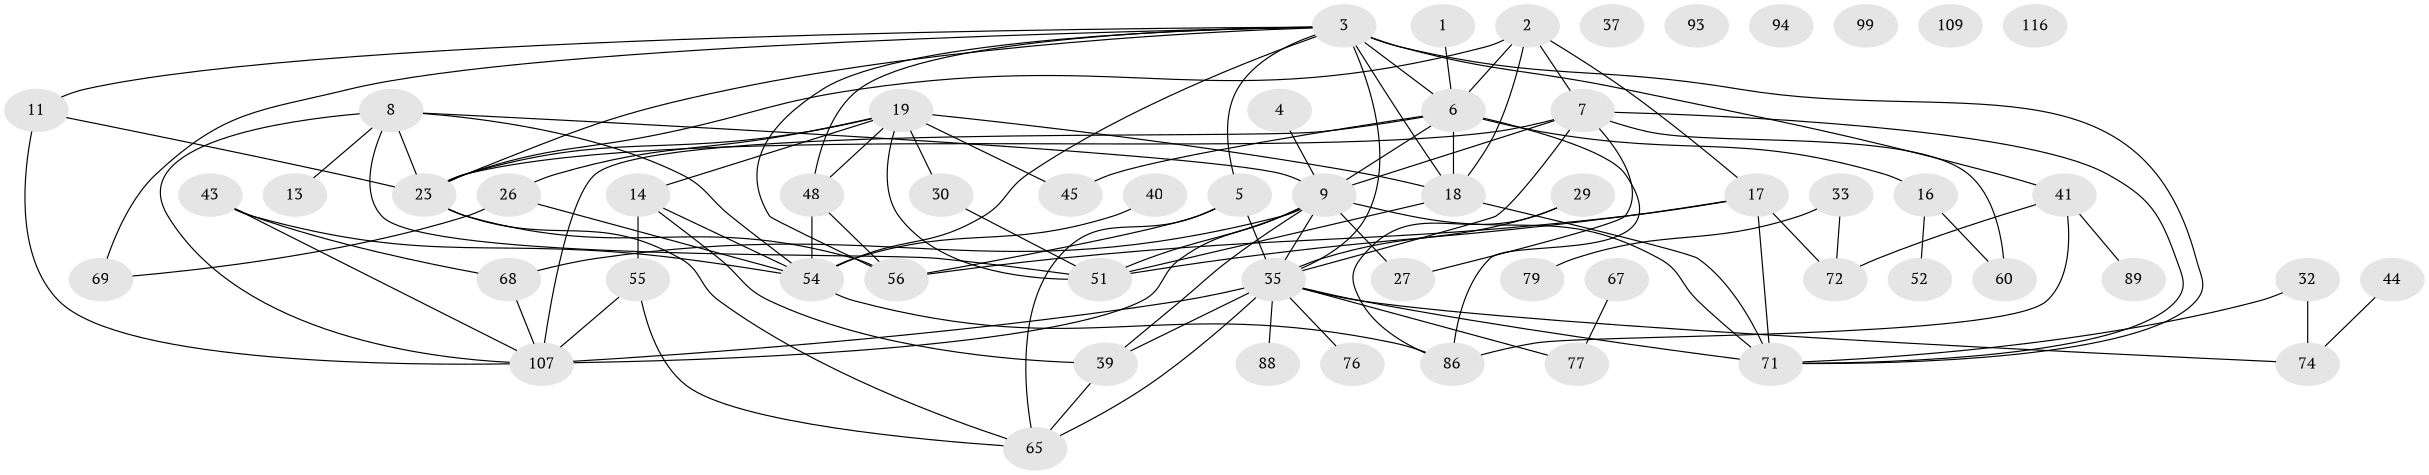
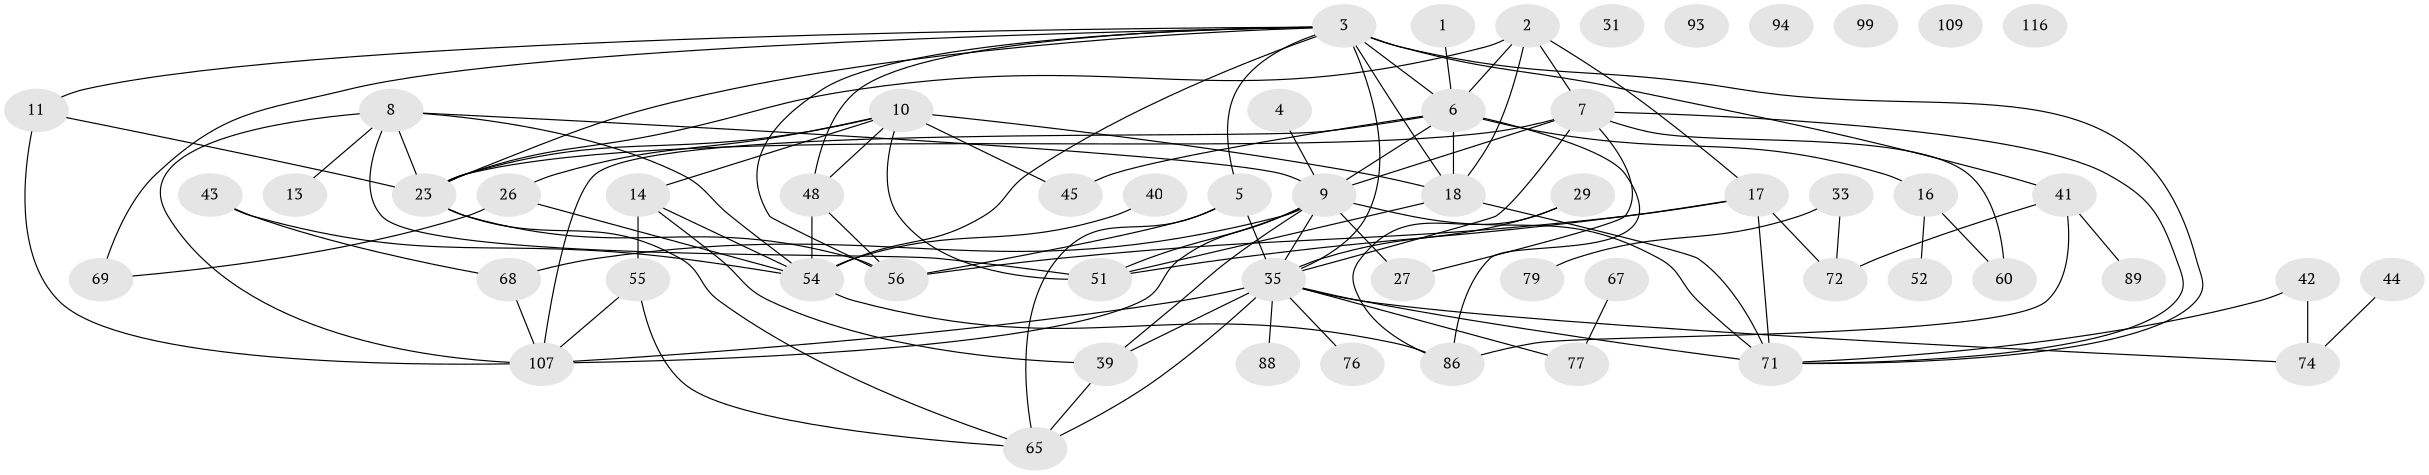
(1612, 26) -> (1612, 26)
(901, 110) -> (901, 110)
(941, 195) -> none
(376, 280) -> none
(2308, 280) -> (2308, 280)
